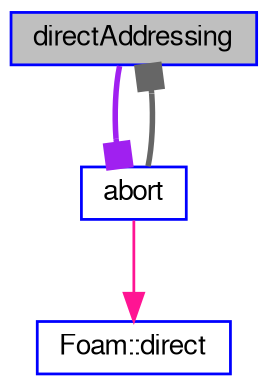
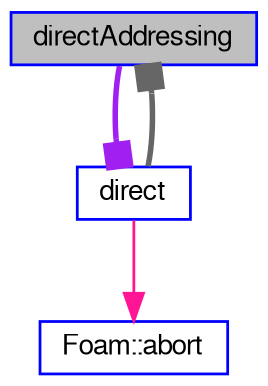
(134, 193) -> (134, 193)
(134, 348) -> (134, 348)
